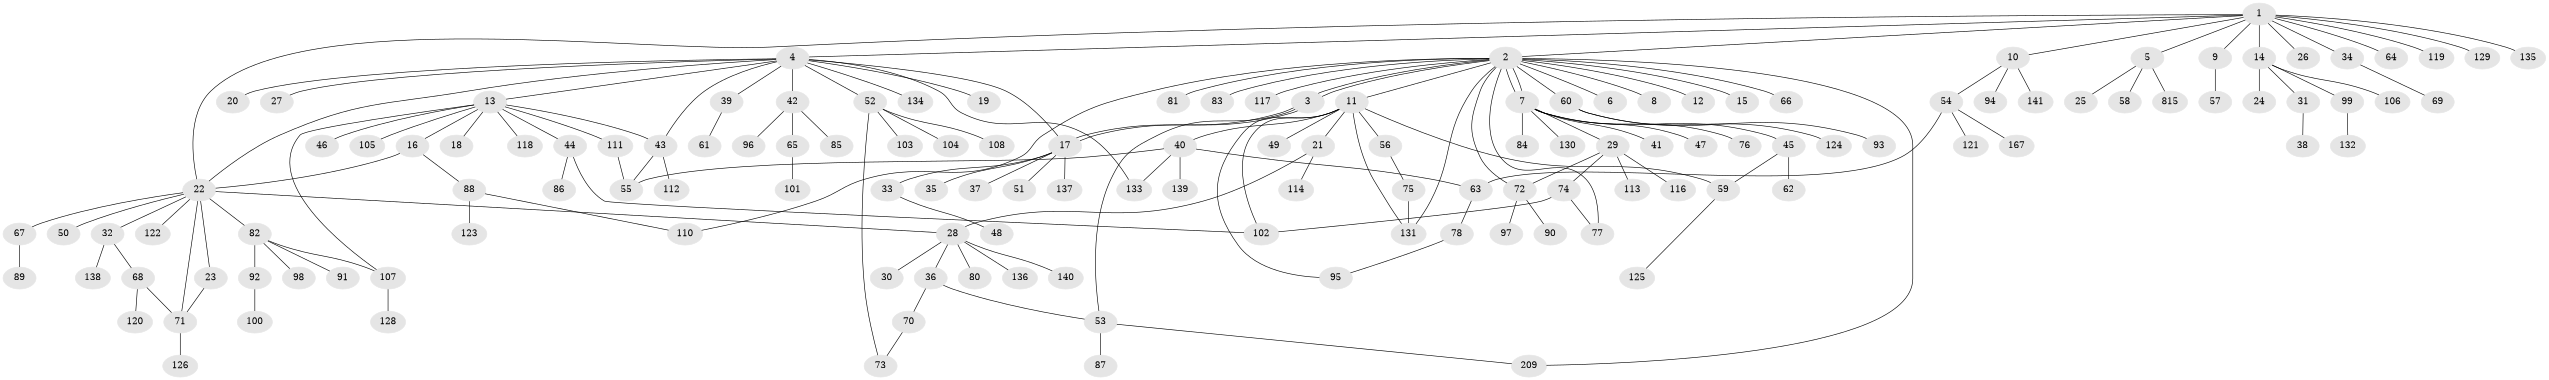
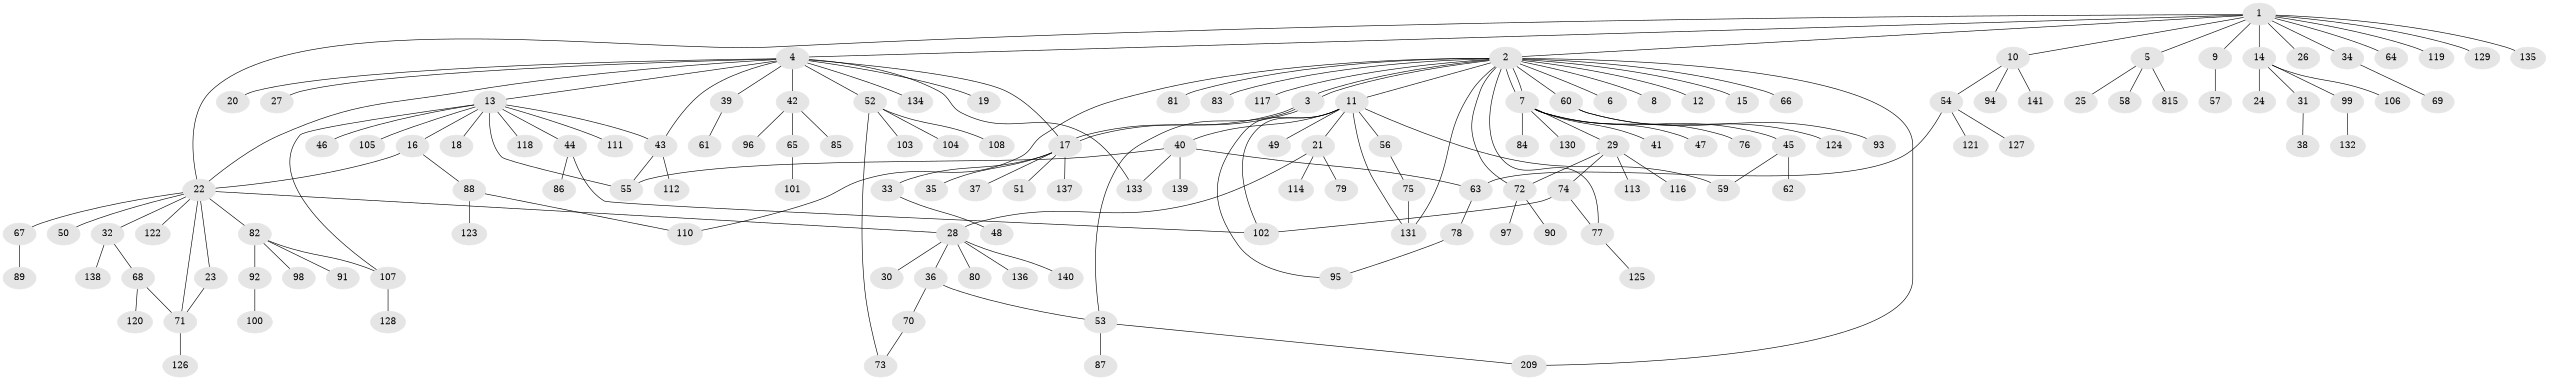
(2017, 146) -> (2017, 146)
(621, 168) -> (533, 167)
none -> (1341, 190)
(1680, 234) -> (1617, 256)
